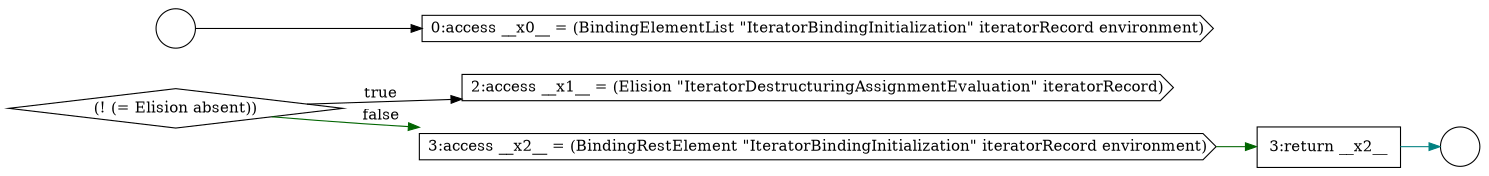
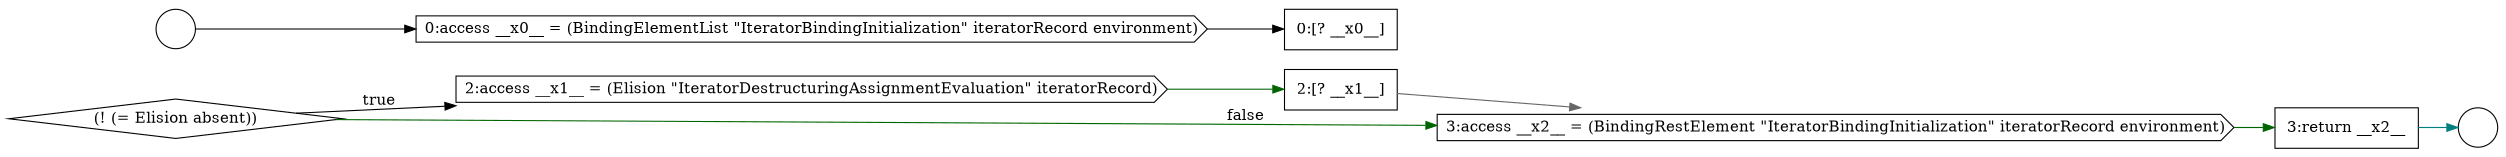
none -> (1340, 29)
none -> (1340, 89)
